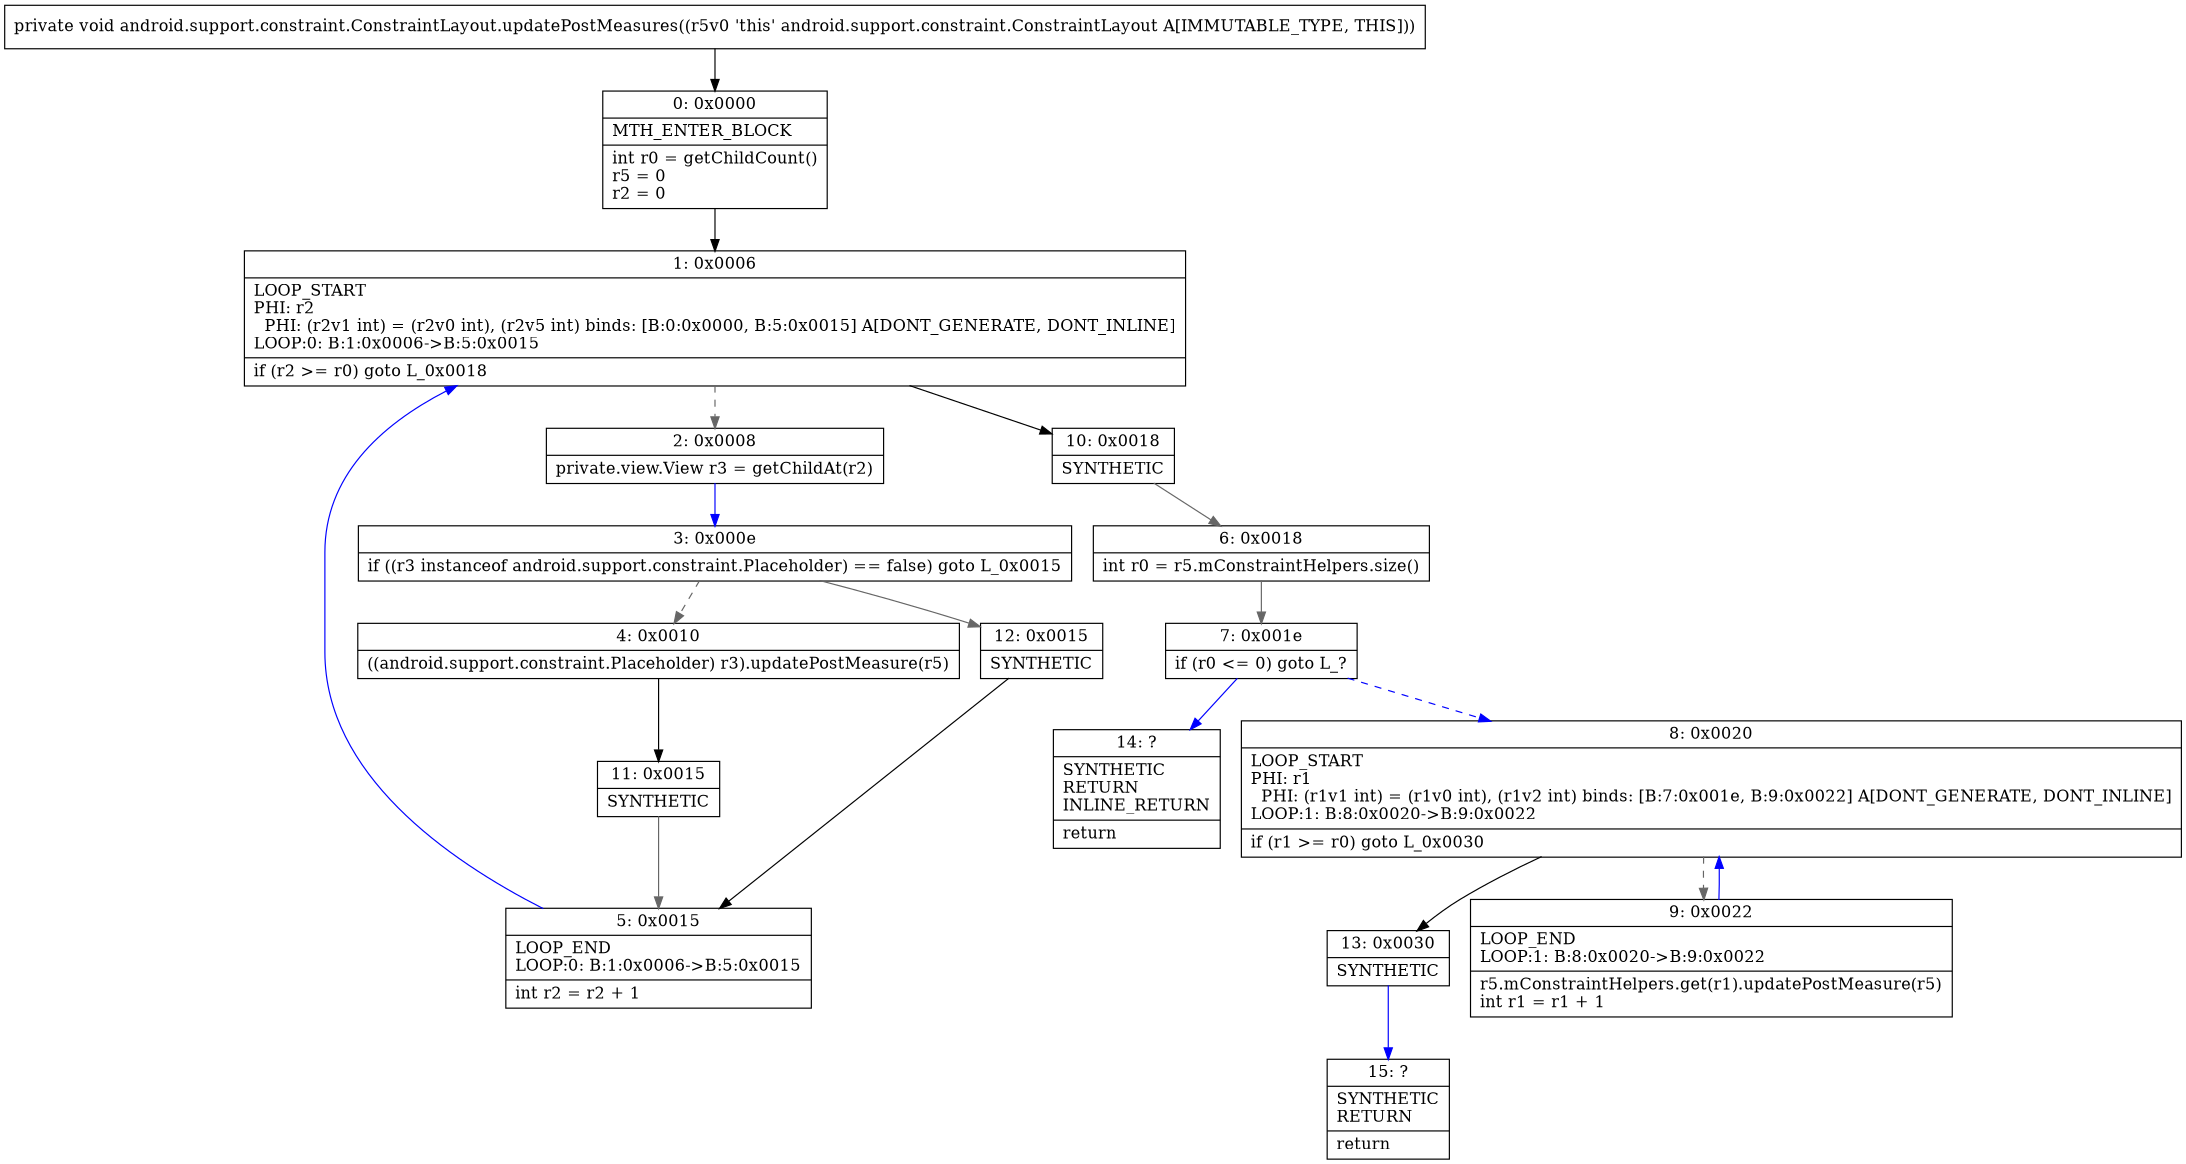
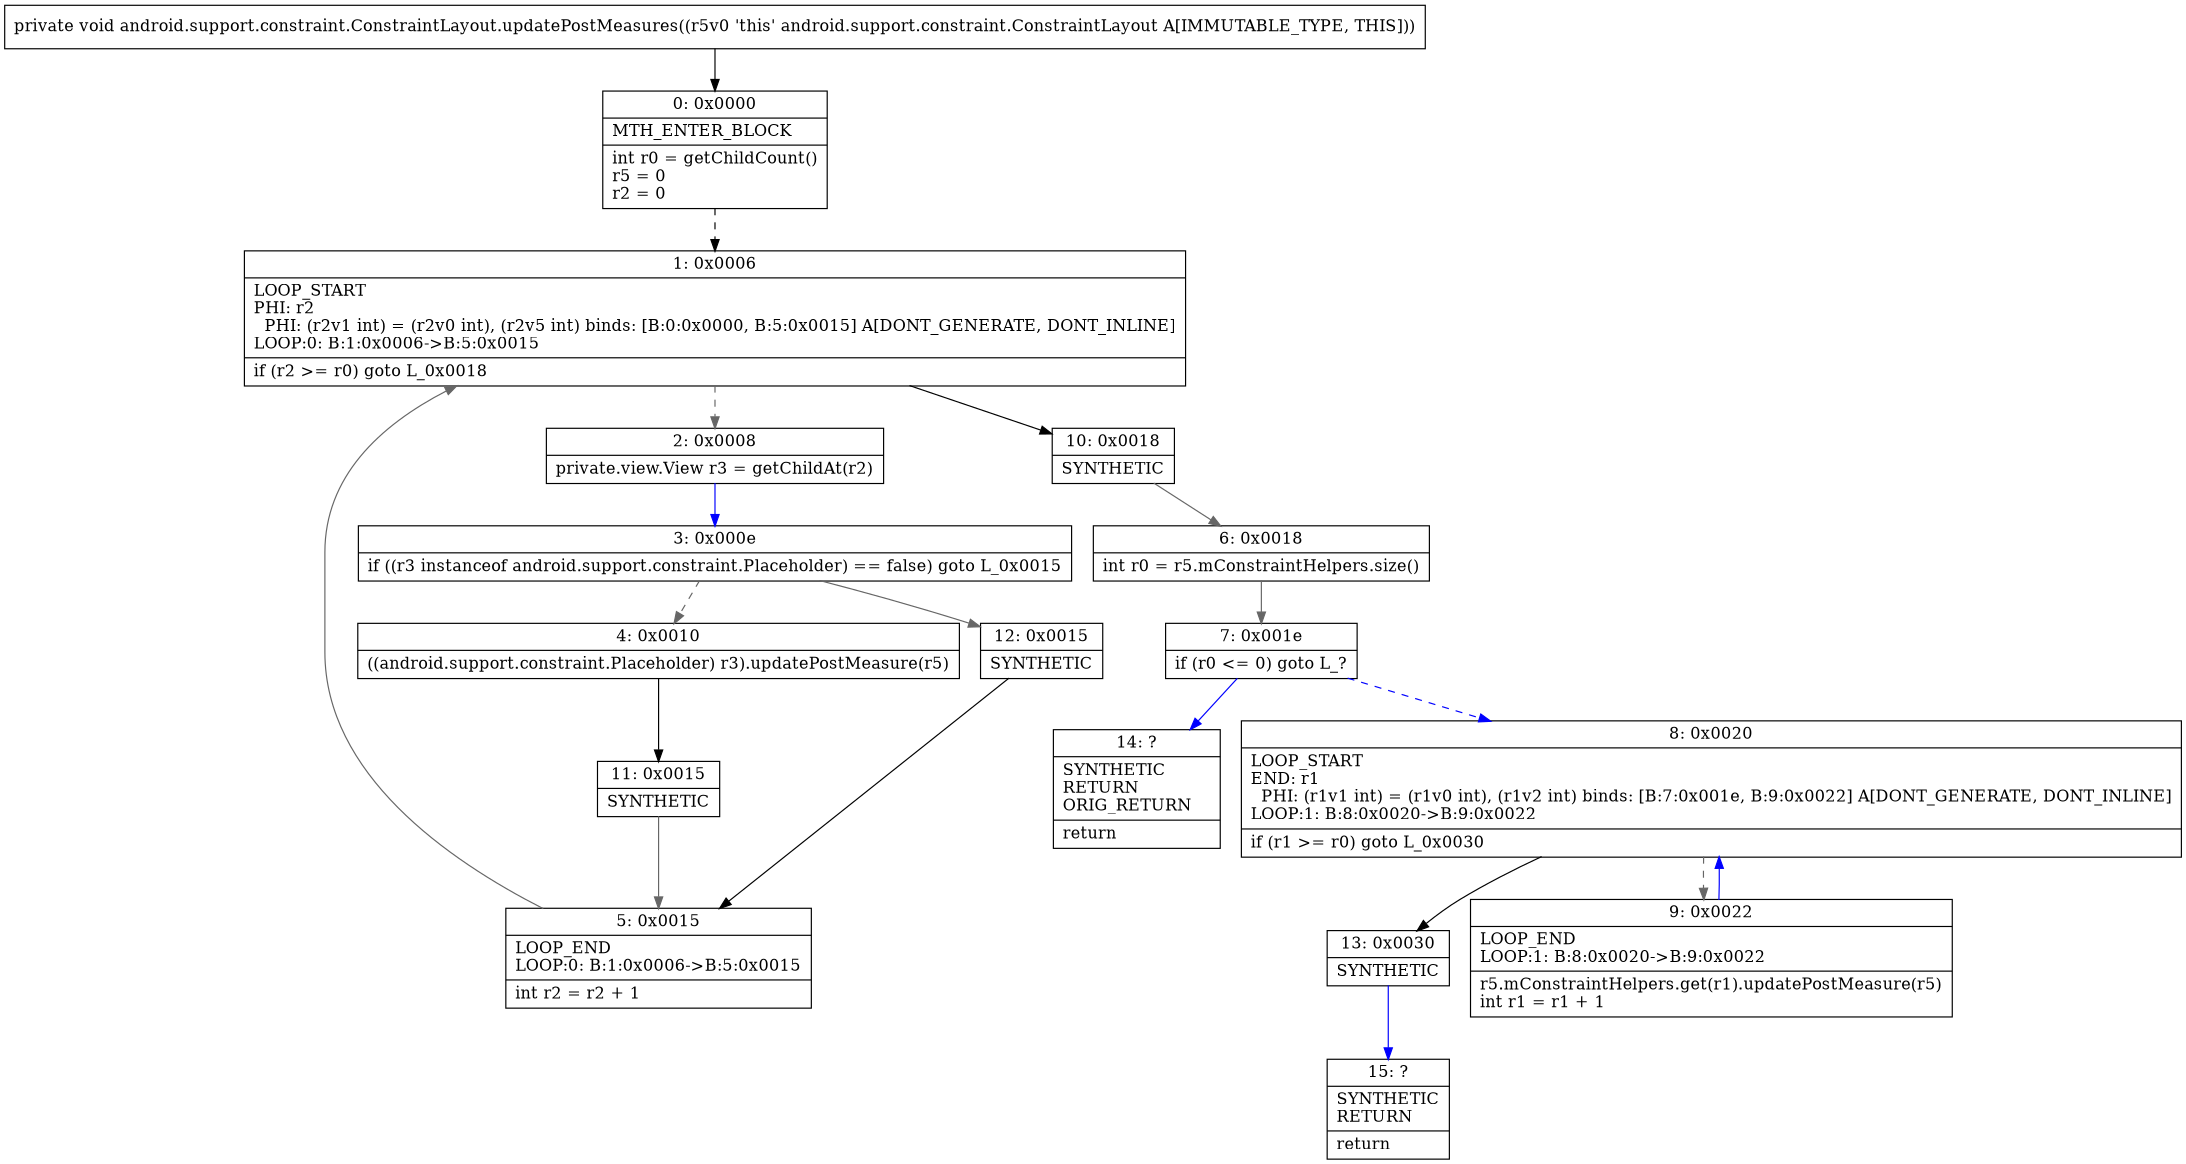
(715, 224) -> (715, 224)
(327, 672) -> (327, 672)
(1284, 779) -> (1288, 779)
(1137, 805) -> (1127, 805)
